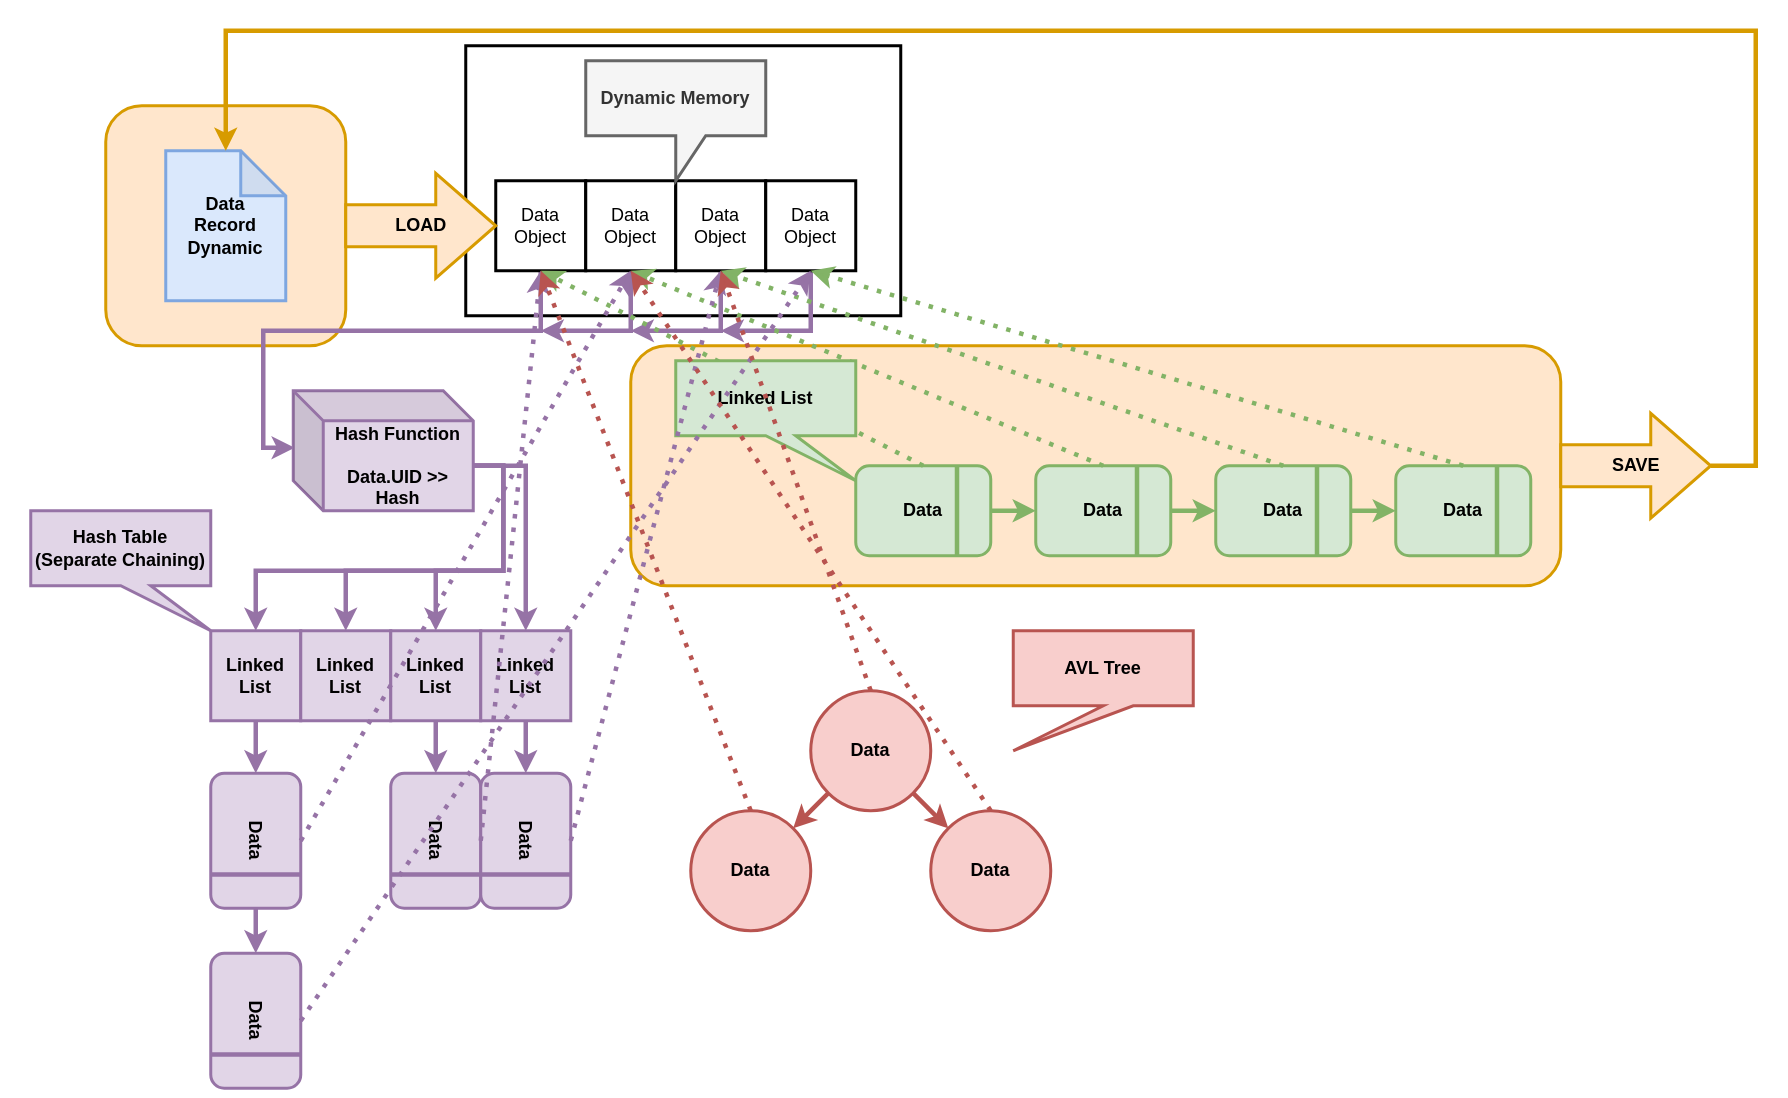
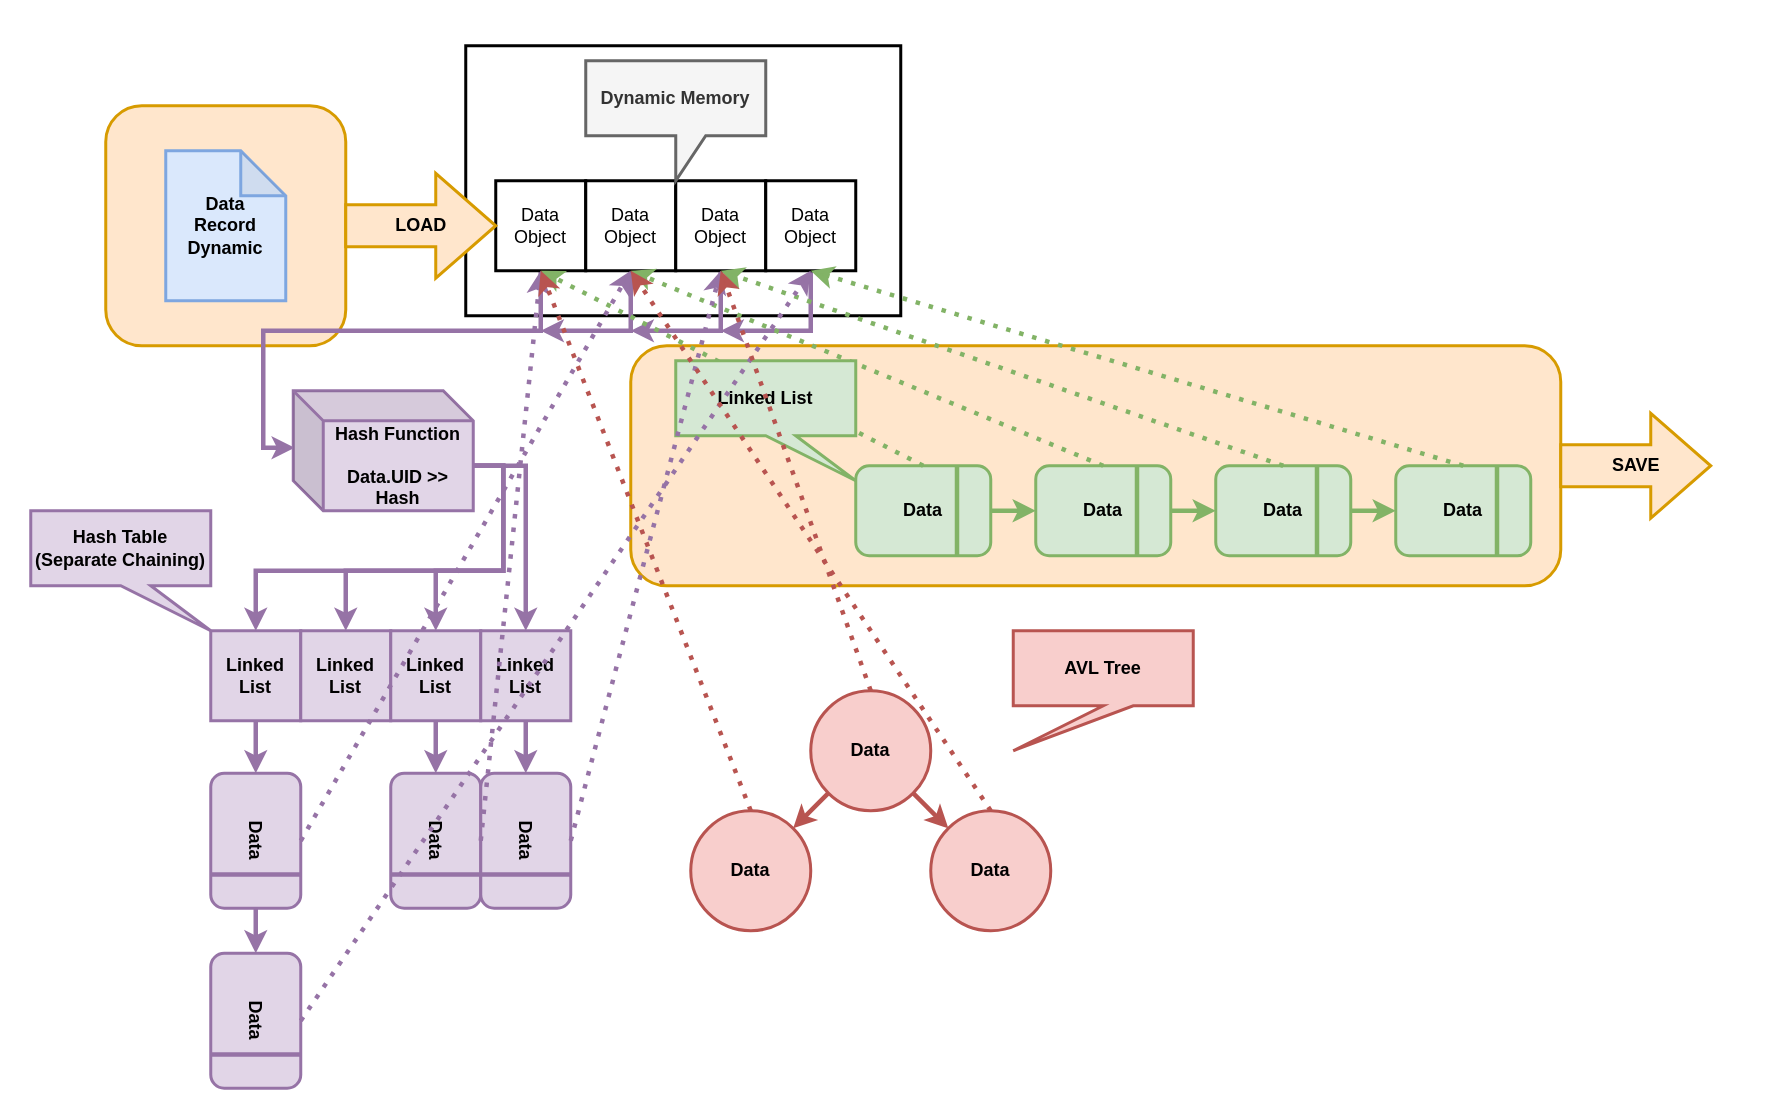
(1179, 31) -> none
